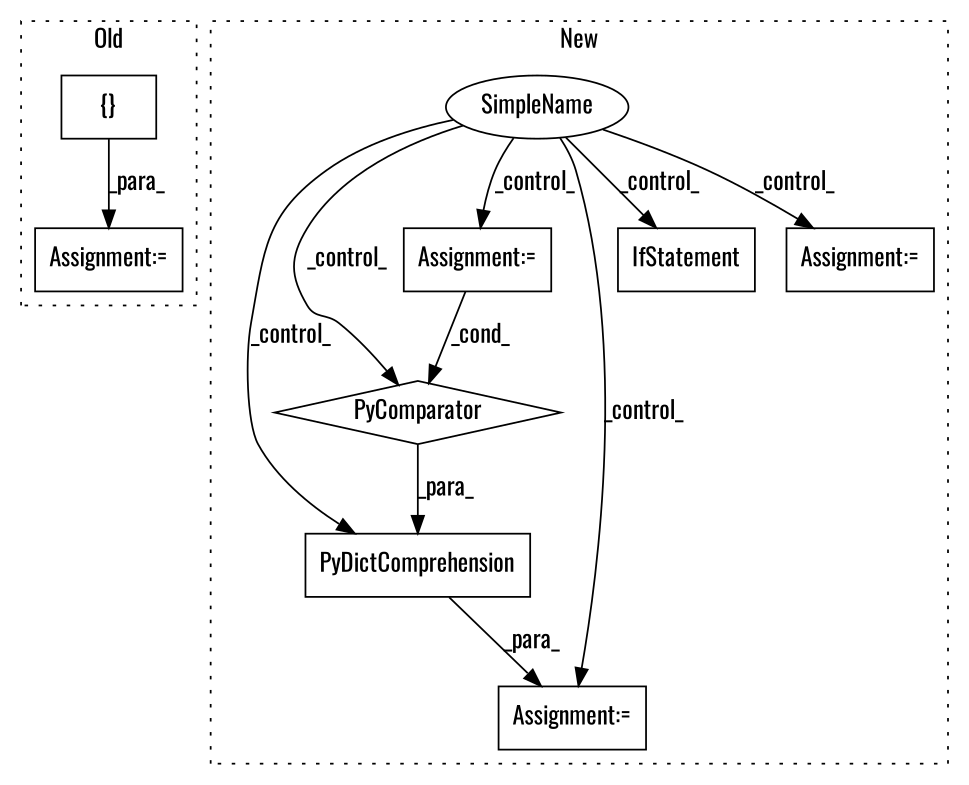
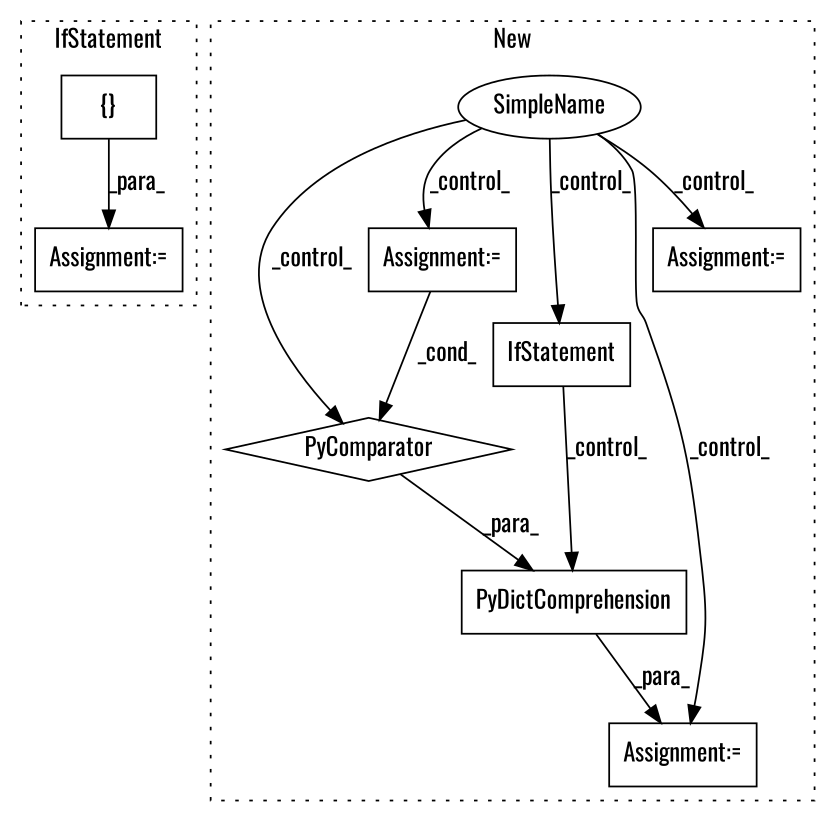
(109, 41) -> (109, 41)
(258, 285) -> (567, 469)
